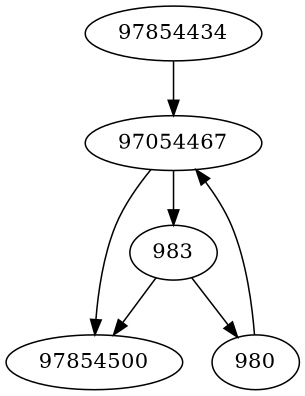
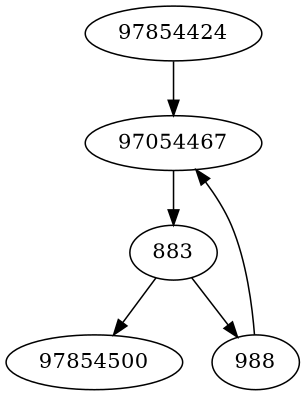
(174, 33) -> (174, 33)
(111, 240) -> none
(174, 253) -> (174, 253)
(256, 362) -> (256, 362)
